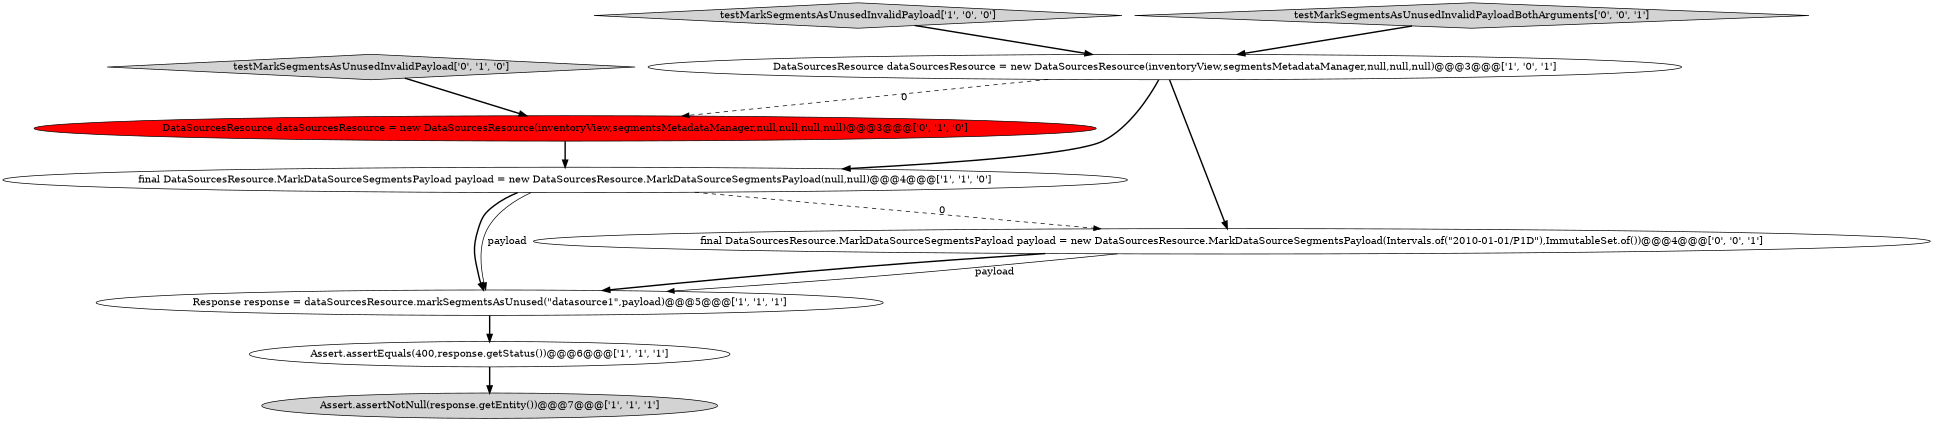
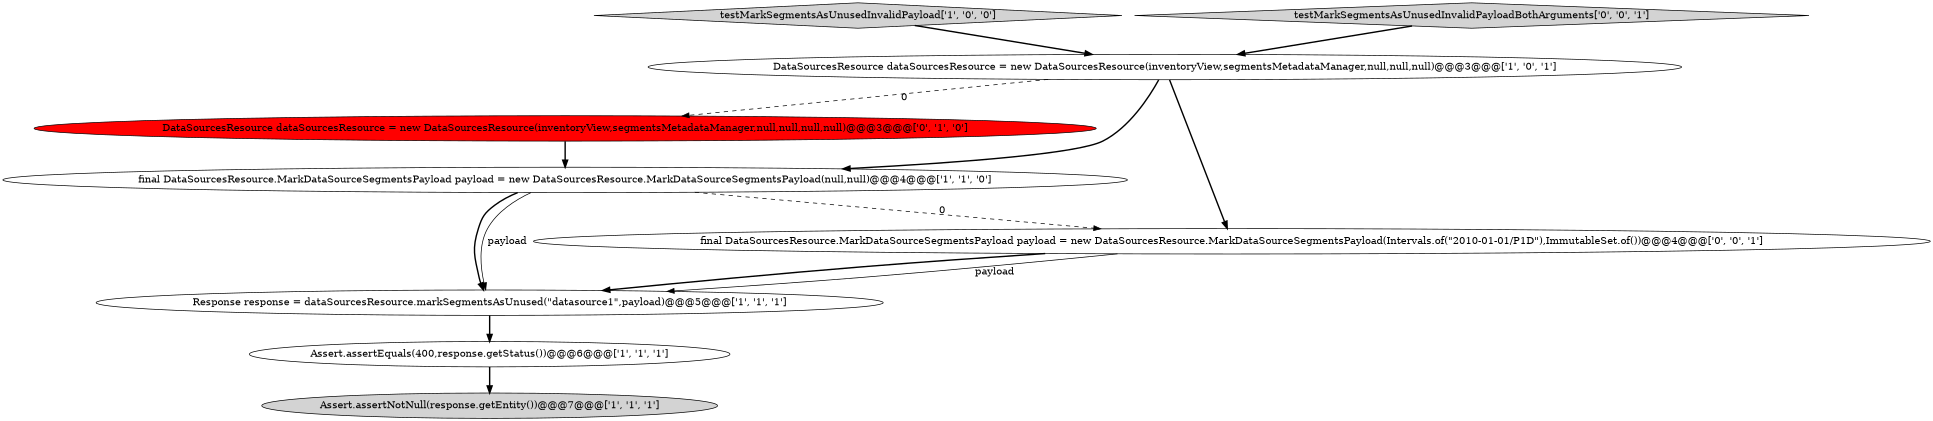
(371, 67) -> none
